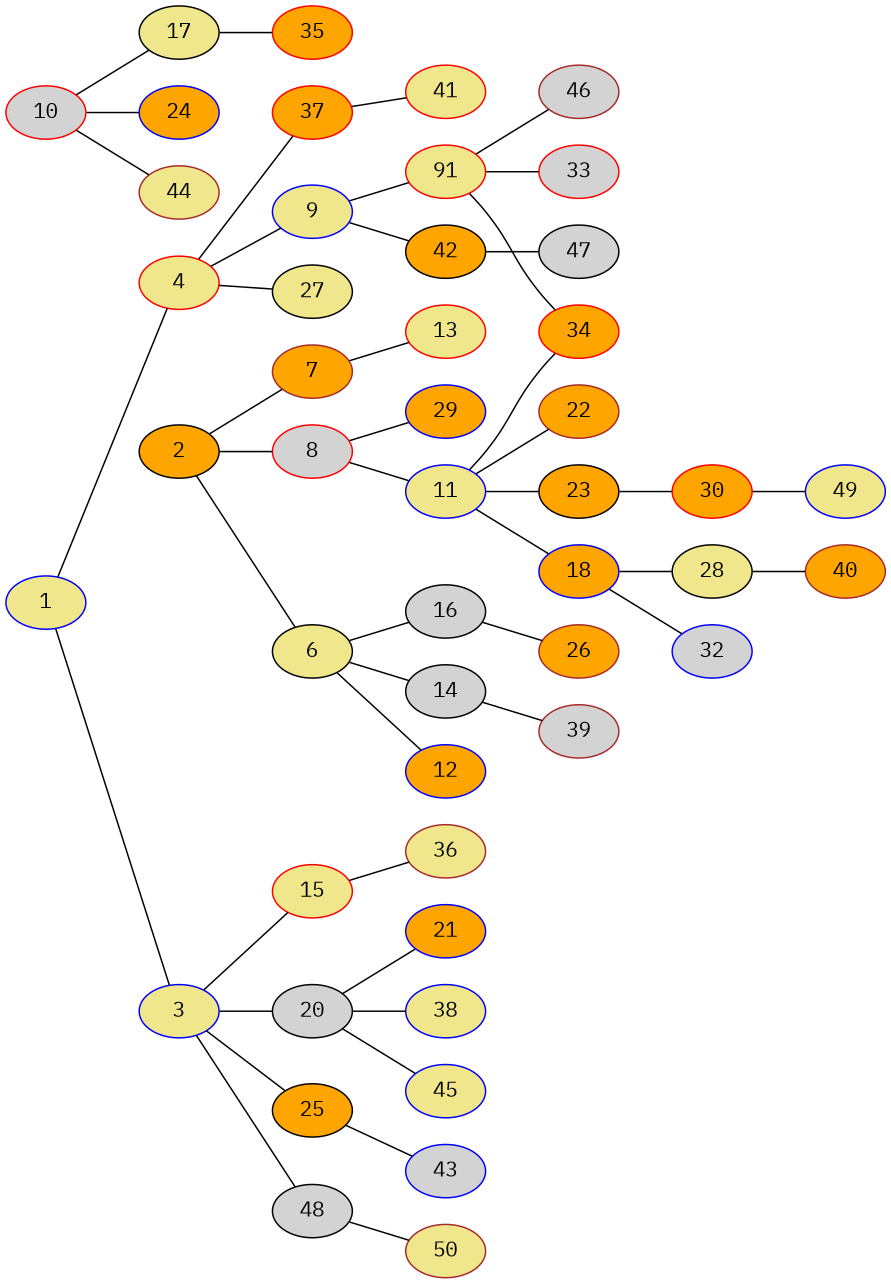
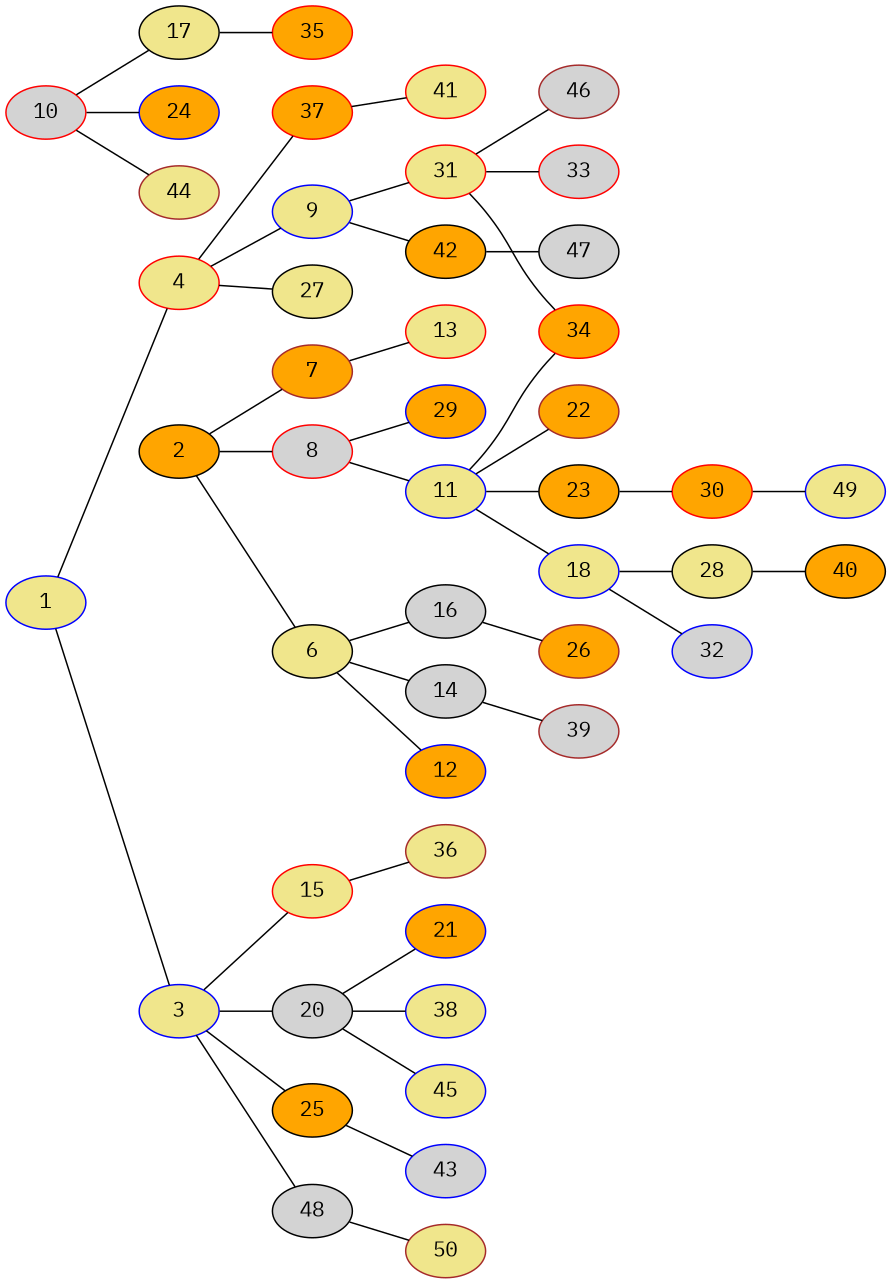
(446, 172) -> (446, 172)
(579, 571) -> (579, 571)
(845, 571) -> (845, 571)
